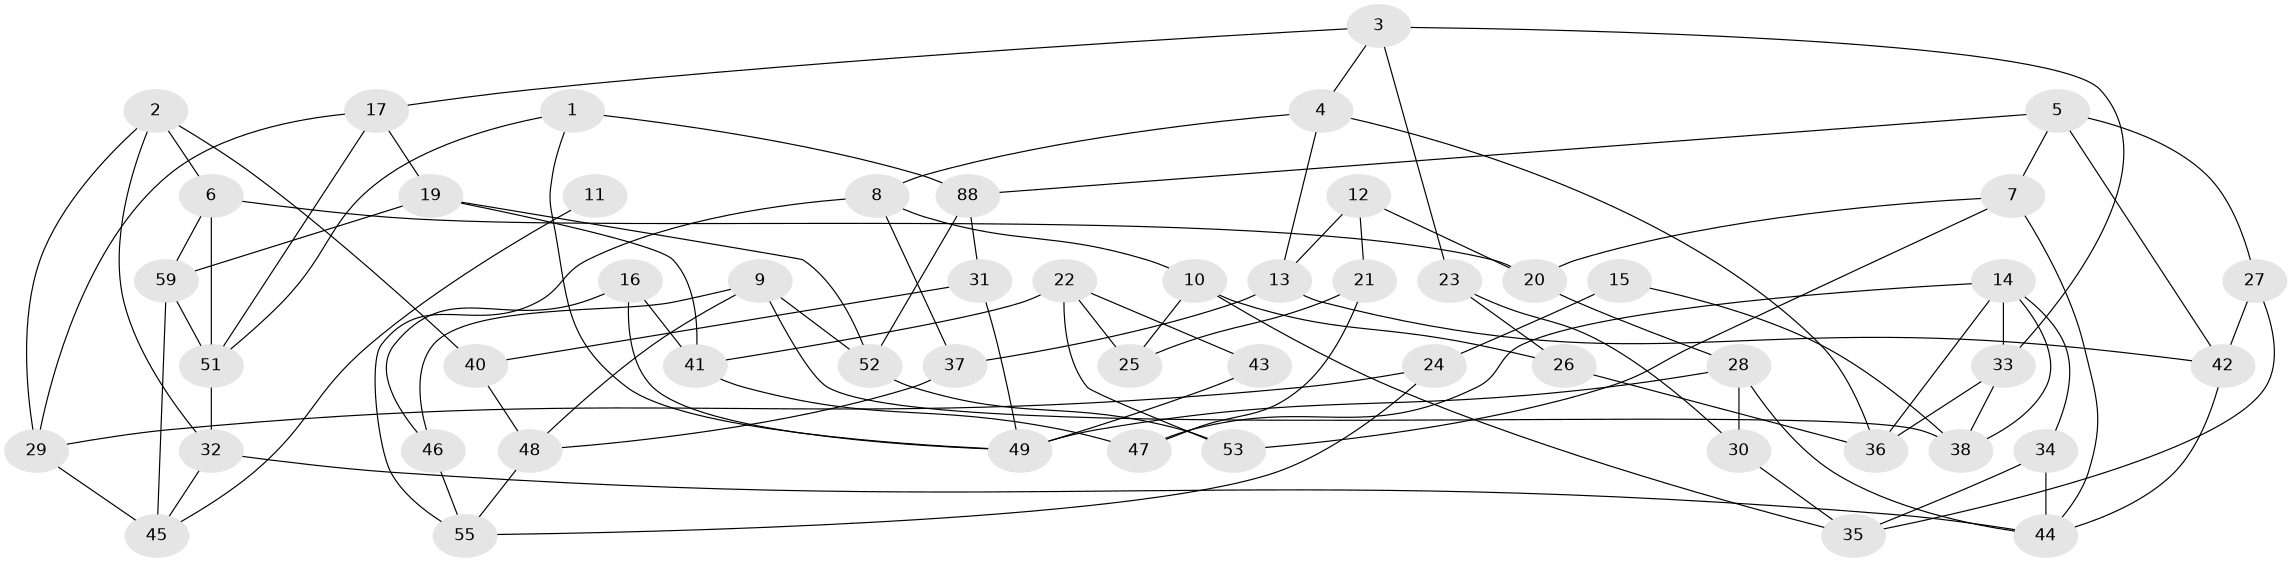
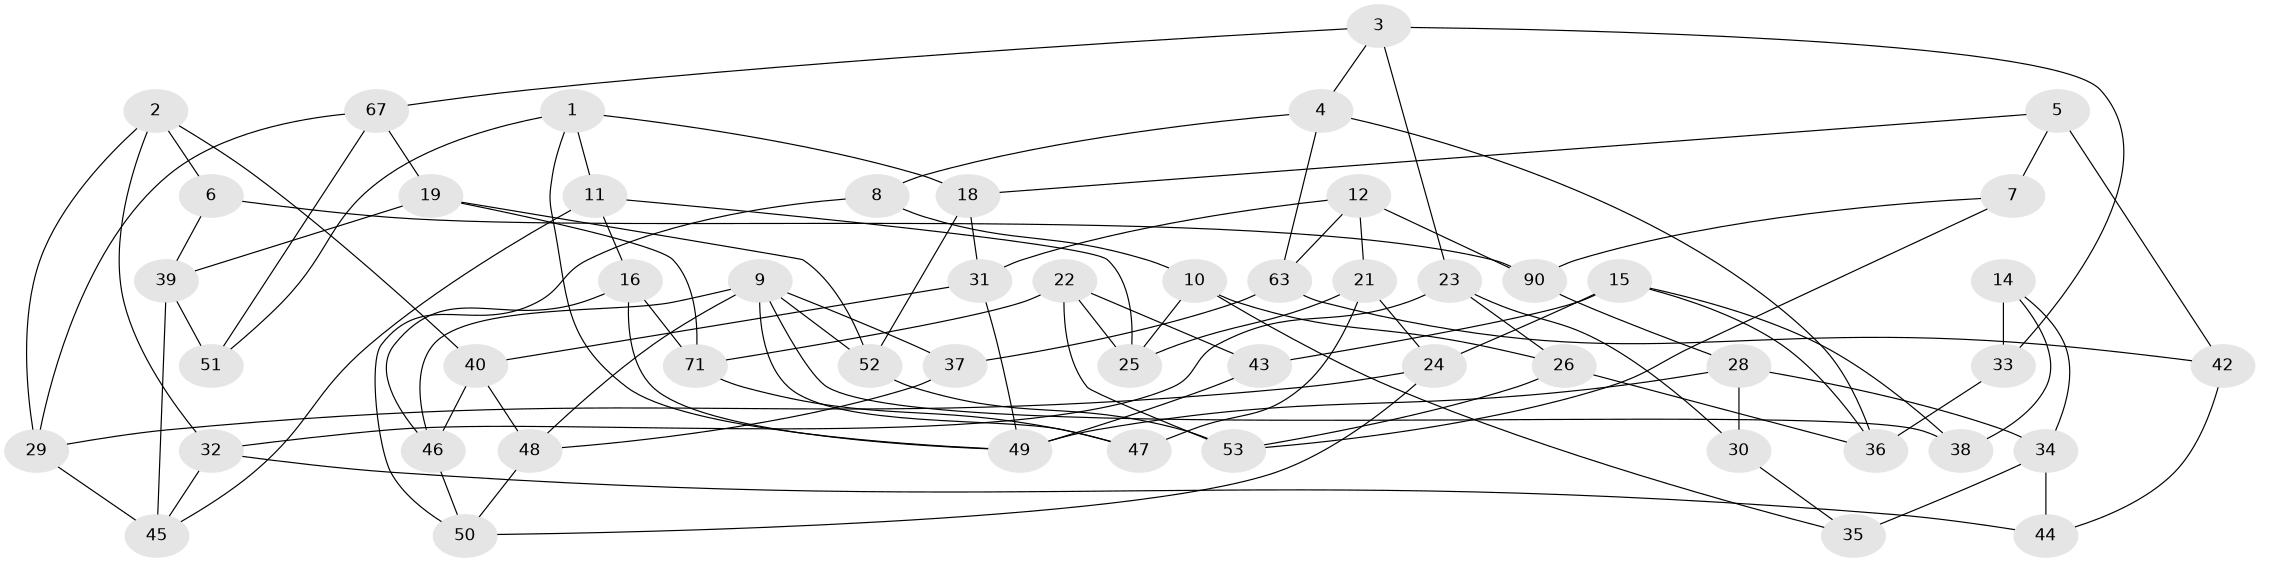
(377, 111) -> (377, 111)
none -> (584, 154)
(968, 196) -> (968, 196)
none -> (1188, 220)
none -> (956, 234)
none -> (613, 239)
(913, 274) -> (863, 323)
(166, 281) -> (166, 281)
(211, 281) -> none
(1280, 281) -> (1280, 281)
(1535, 281) -> (1535, 281)
(2255, 281) -> none
none -> (1400, 323)
none -> (1482, 325)
(1557, 333) -> (902, 418)
(2088, 364) -> none
(695, 366) -> (695, 366)
(1940, 366) -> (1760, 332)
none -> (457, 403)
(211, 409) -> (848, 428)
(1982, 409) -> none
none -> (1423, 412)
(1865, 489) -> (1885, 396)
(465, 536) -> (465, 536)
